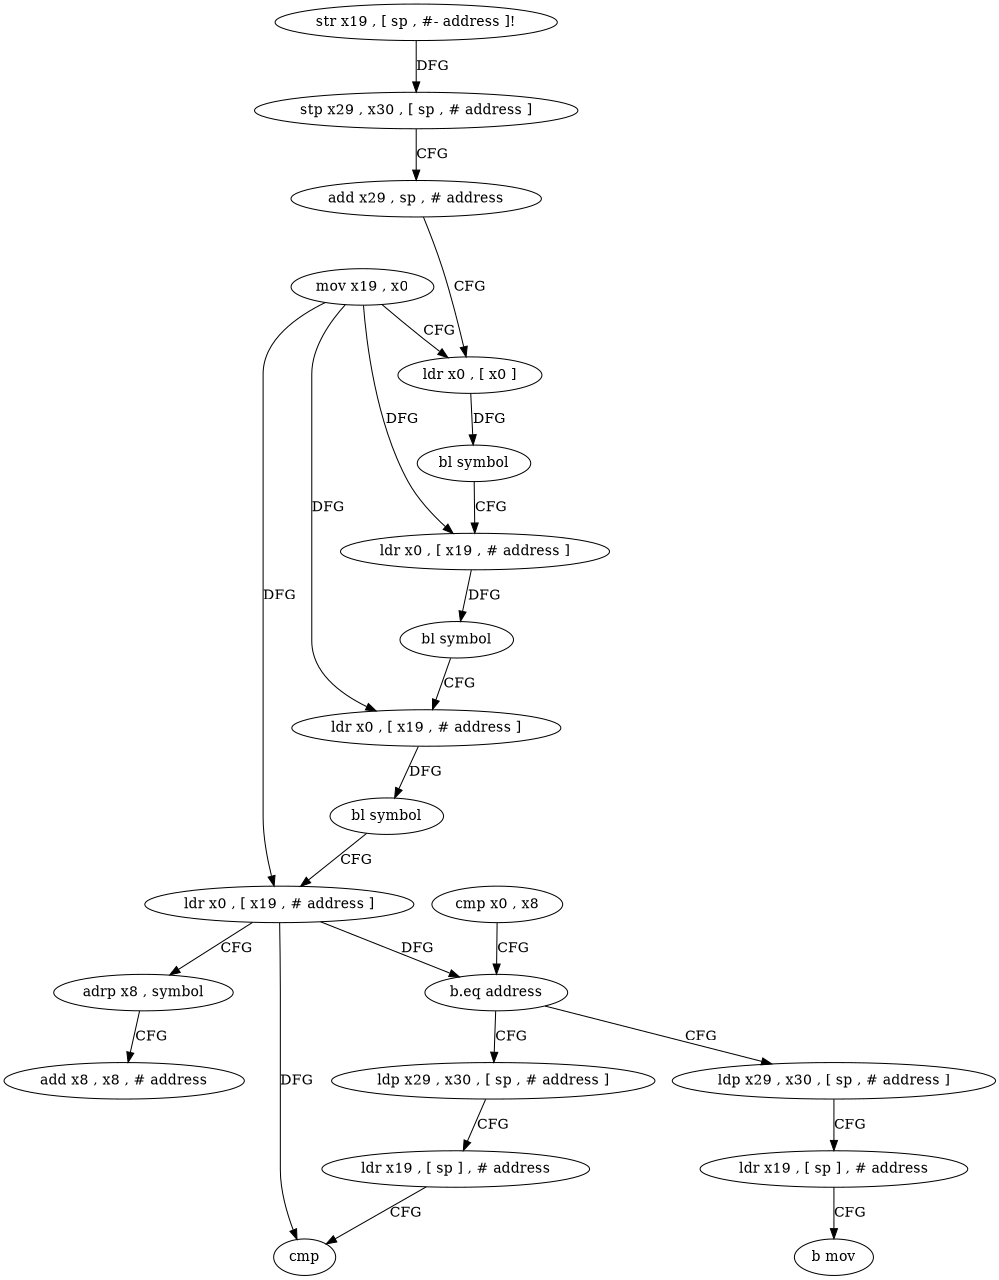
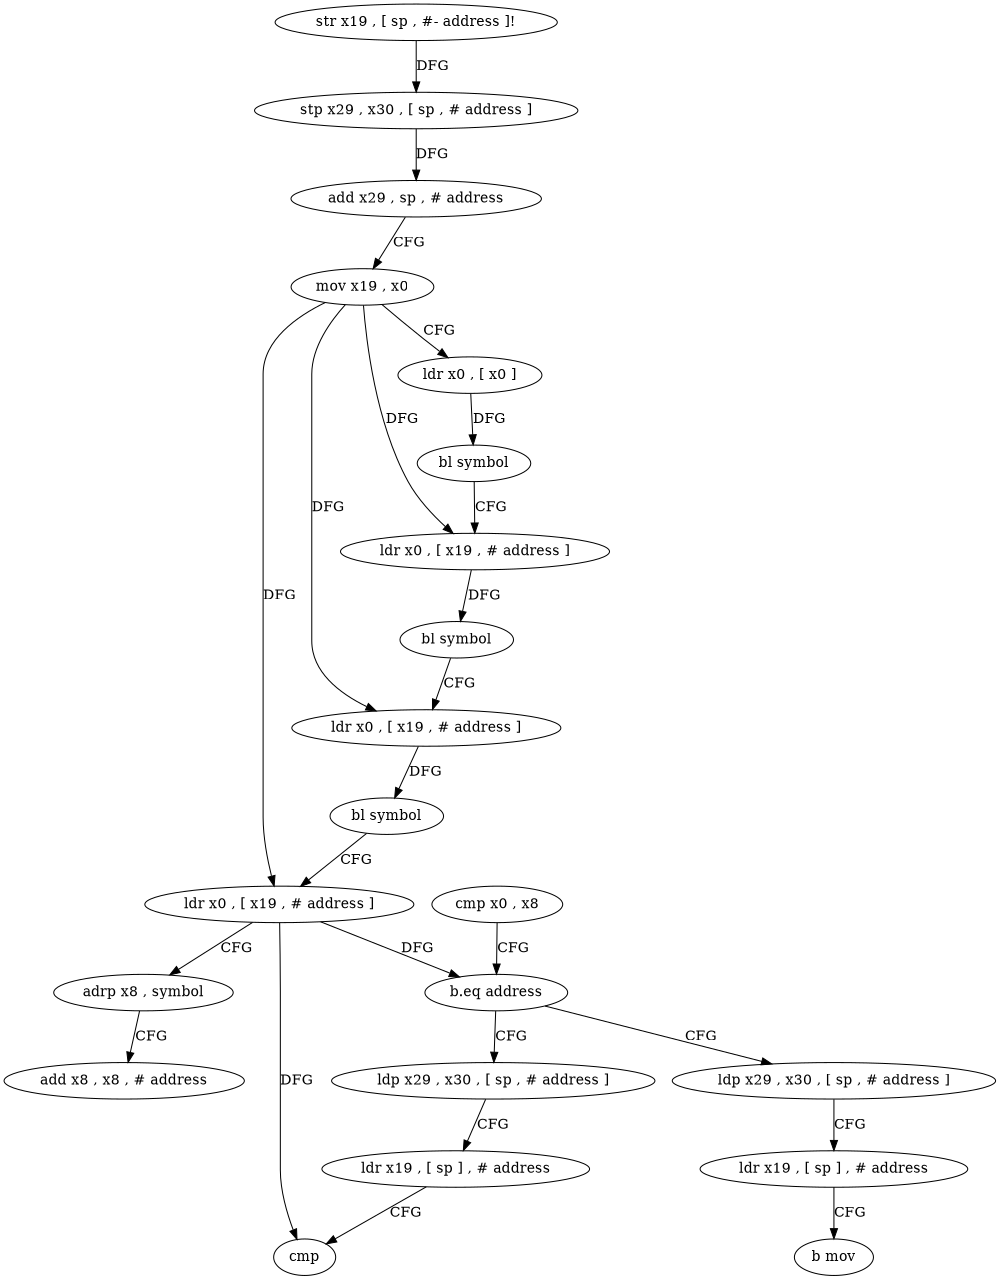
(432, 155) -> (432, 155)
(446, 281) -> (392, 239)
